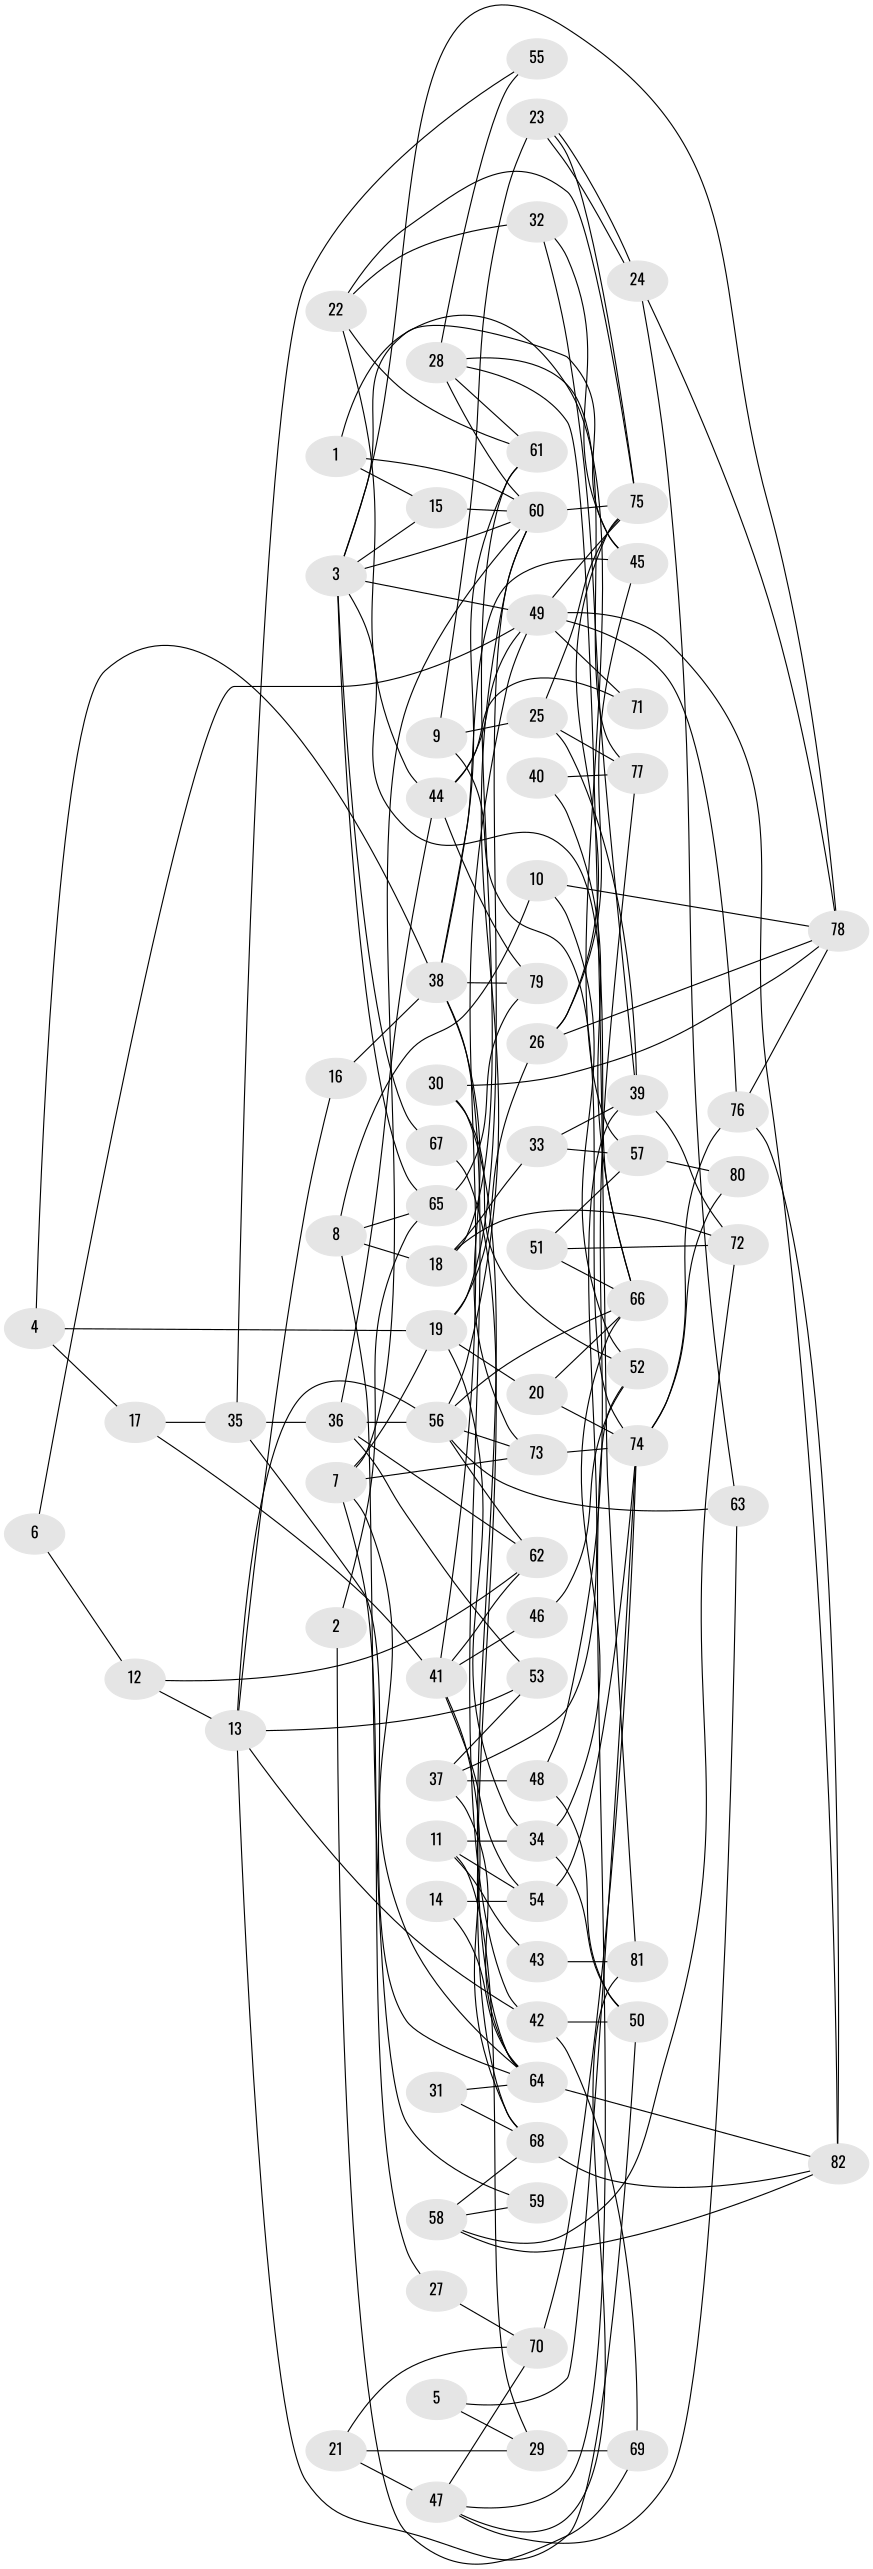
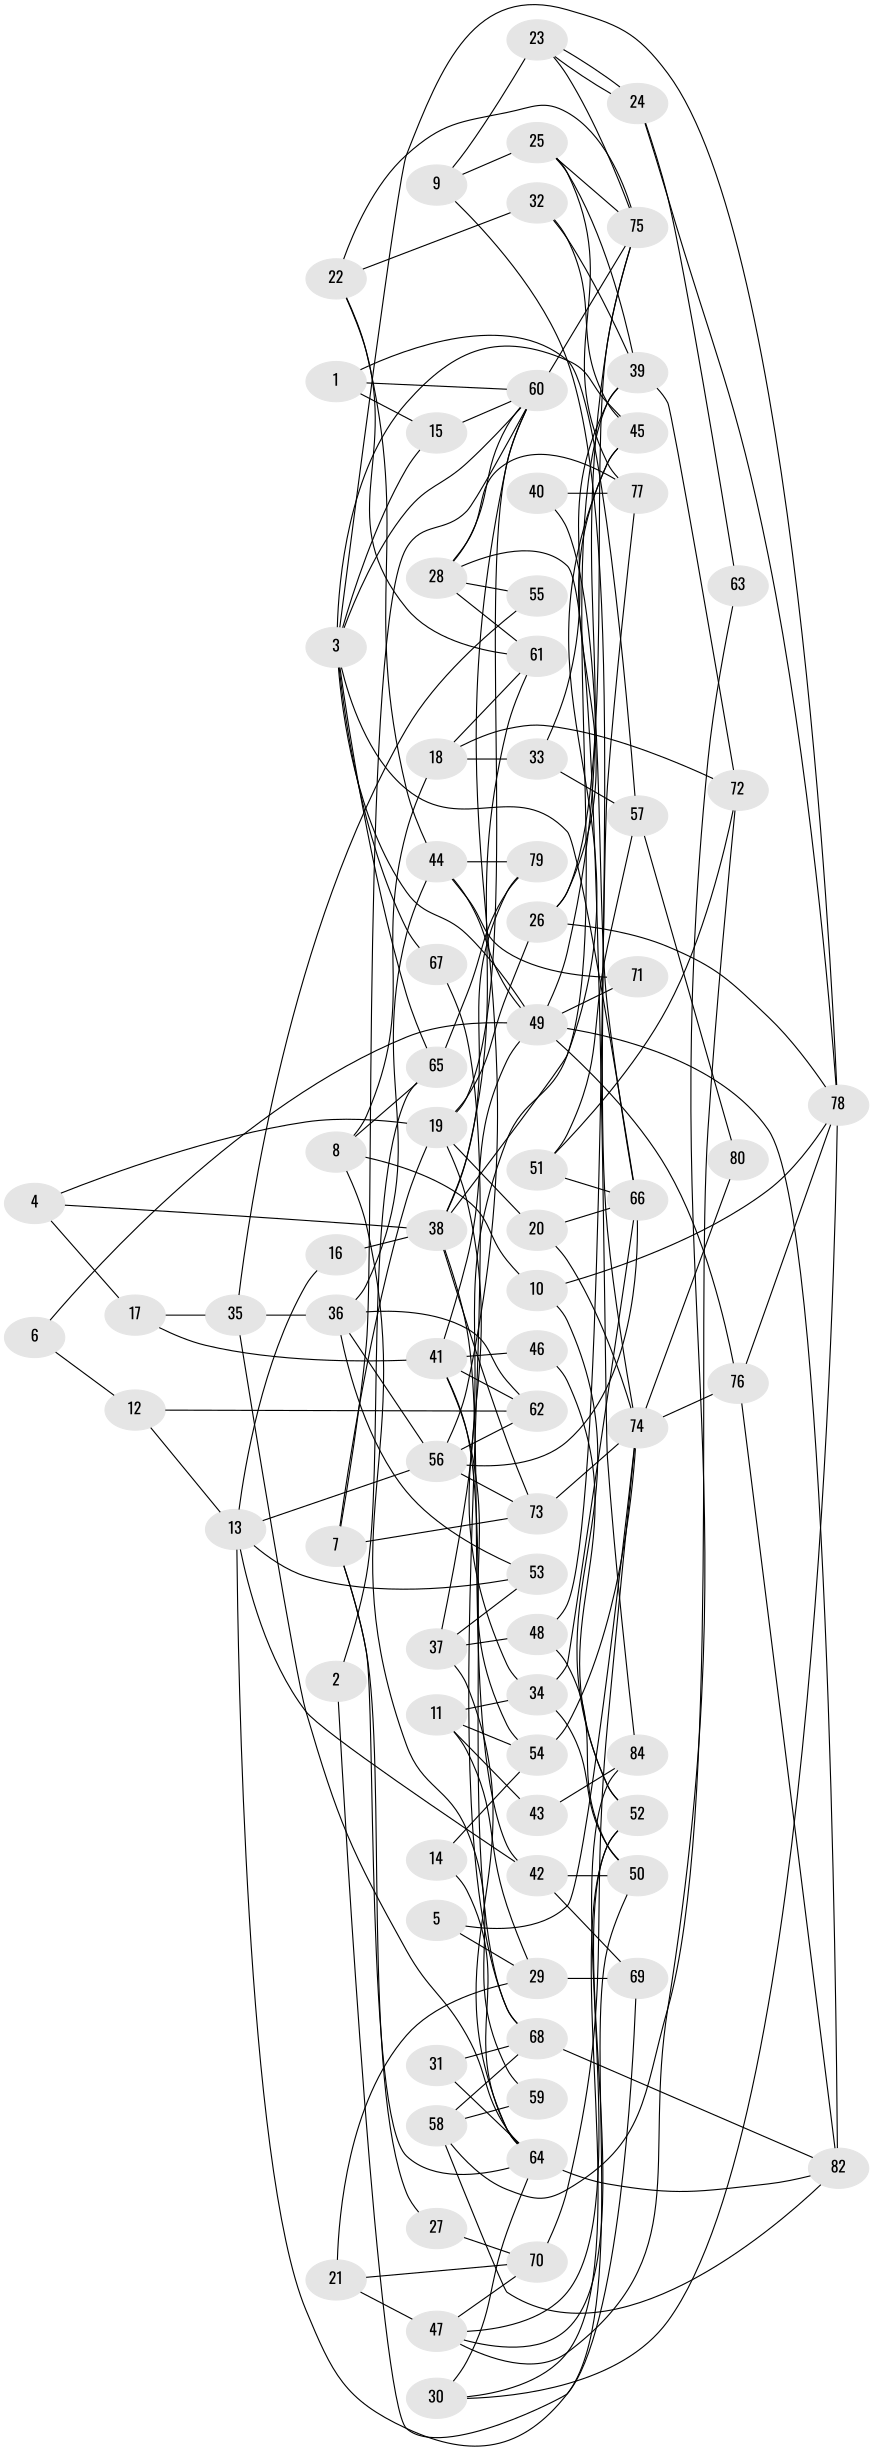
(570, 1503) -> none
(638, 1962) -> (638, 1755)
